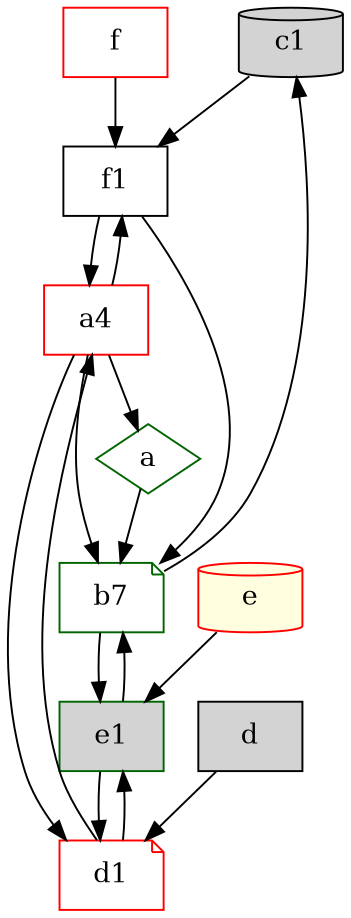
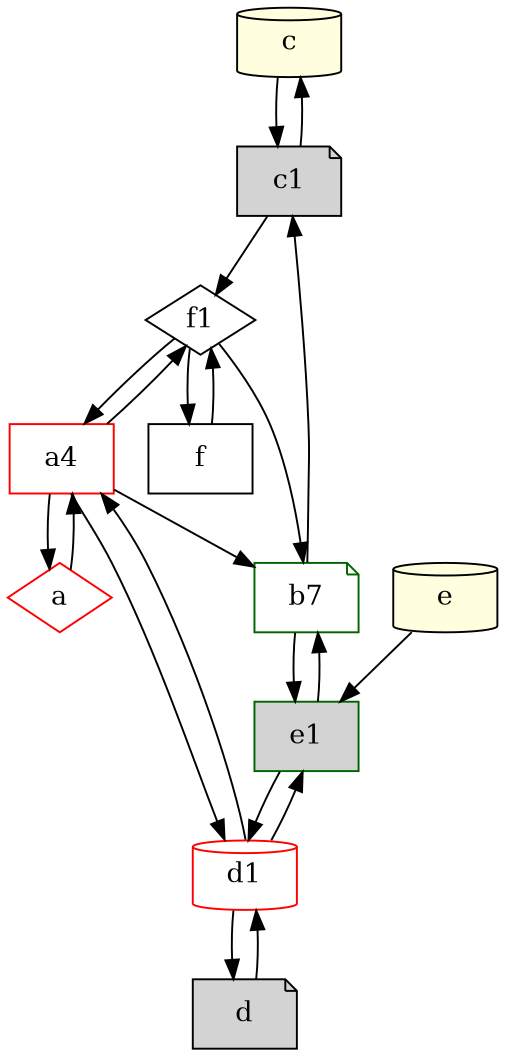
(115, 42) -> (200, 459)
none -> (289, 42)
(291, 42) -> (289, 181)
(115, 181) -> (200, 320)
none -> (188, 376)
(148, 459) -> (60, 598)
(133, 516) -> (73, 542)
(250, 598) -> (445, 598)
(250, 736) -> (245, 1014)
(112, 875) -> (245, 875)
none -> (232, 935)
